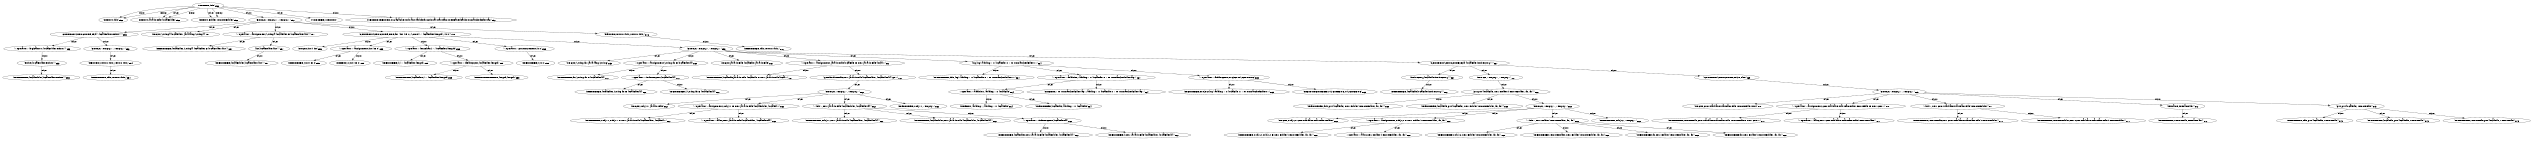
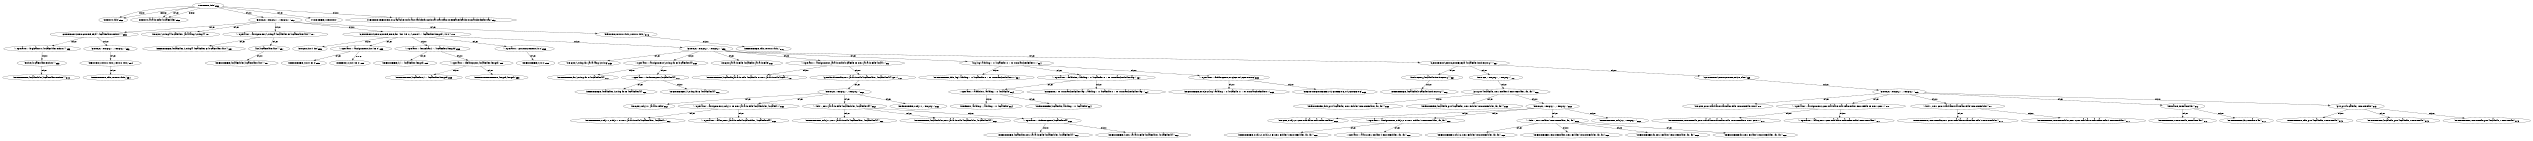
(218, 20) -> none
(359, 56) -> (359, 56)
(68, 77) -> (68, 77)
none -> (2246, 121)
